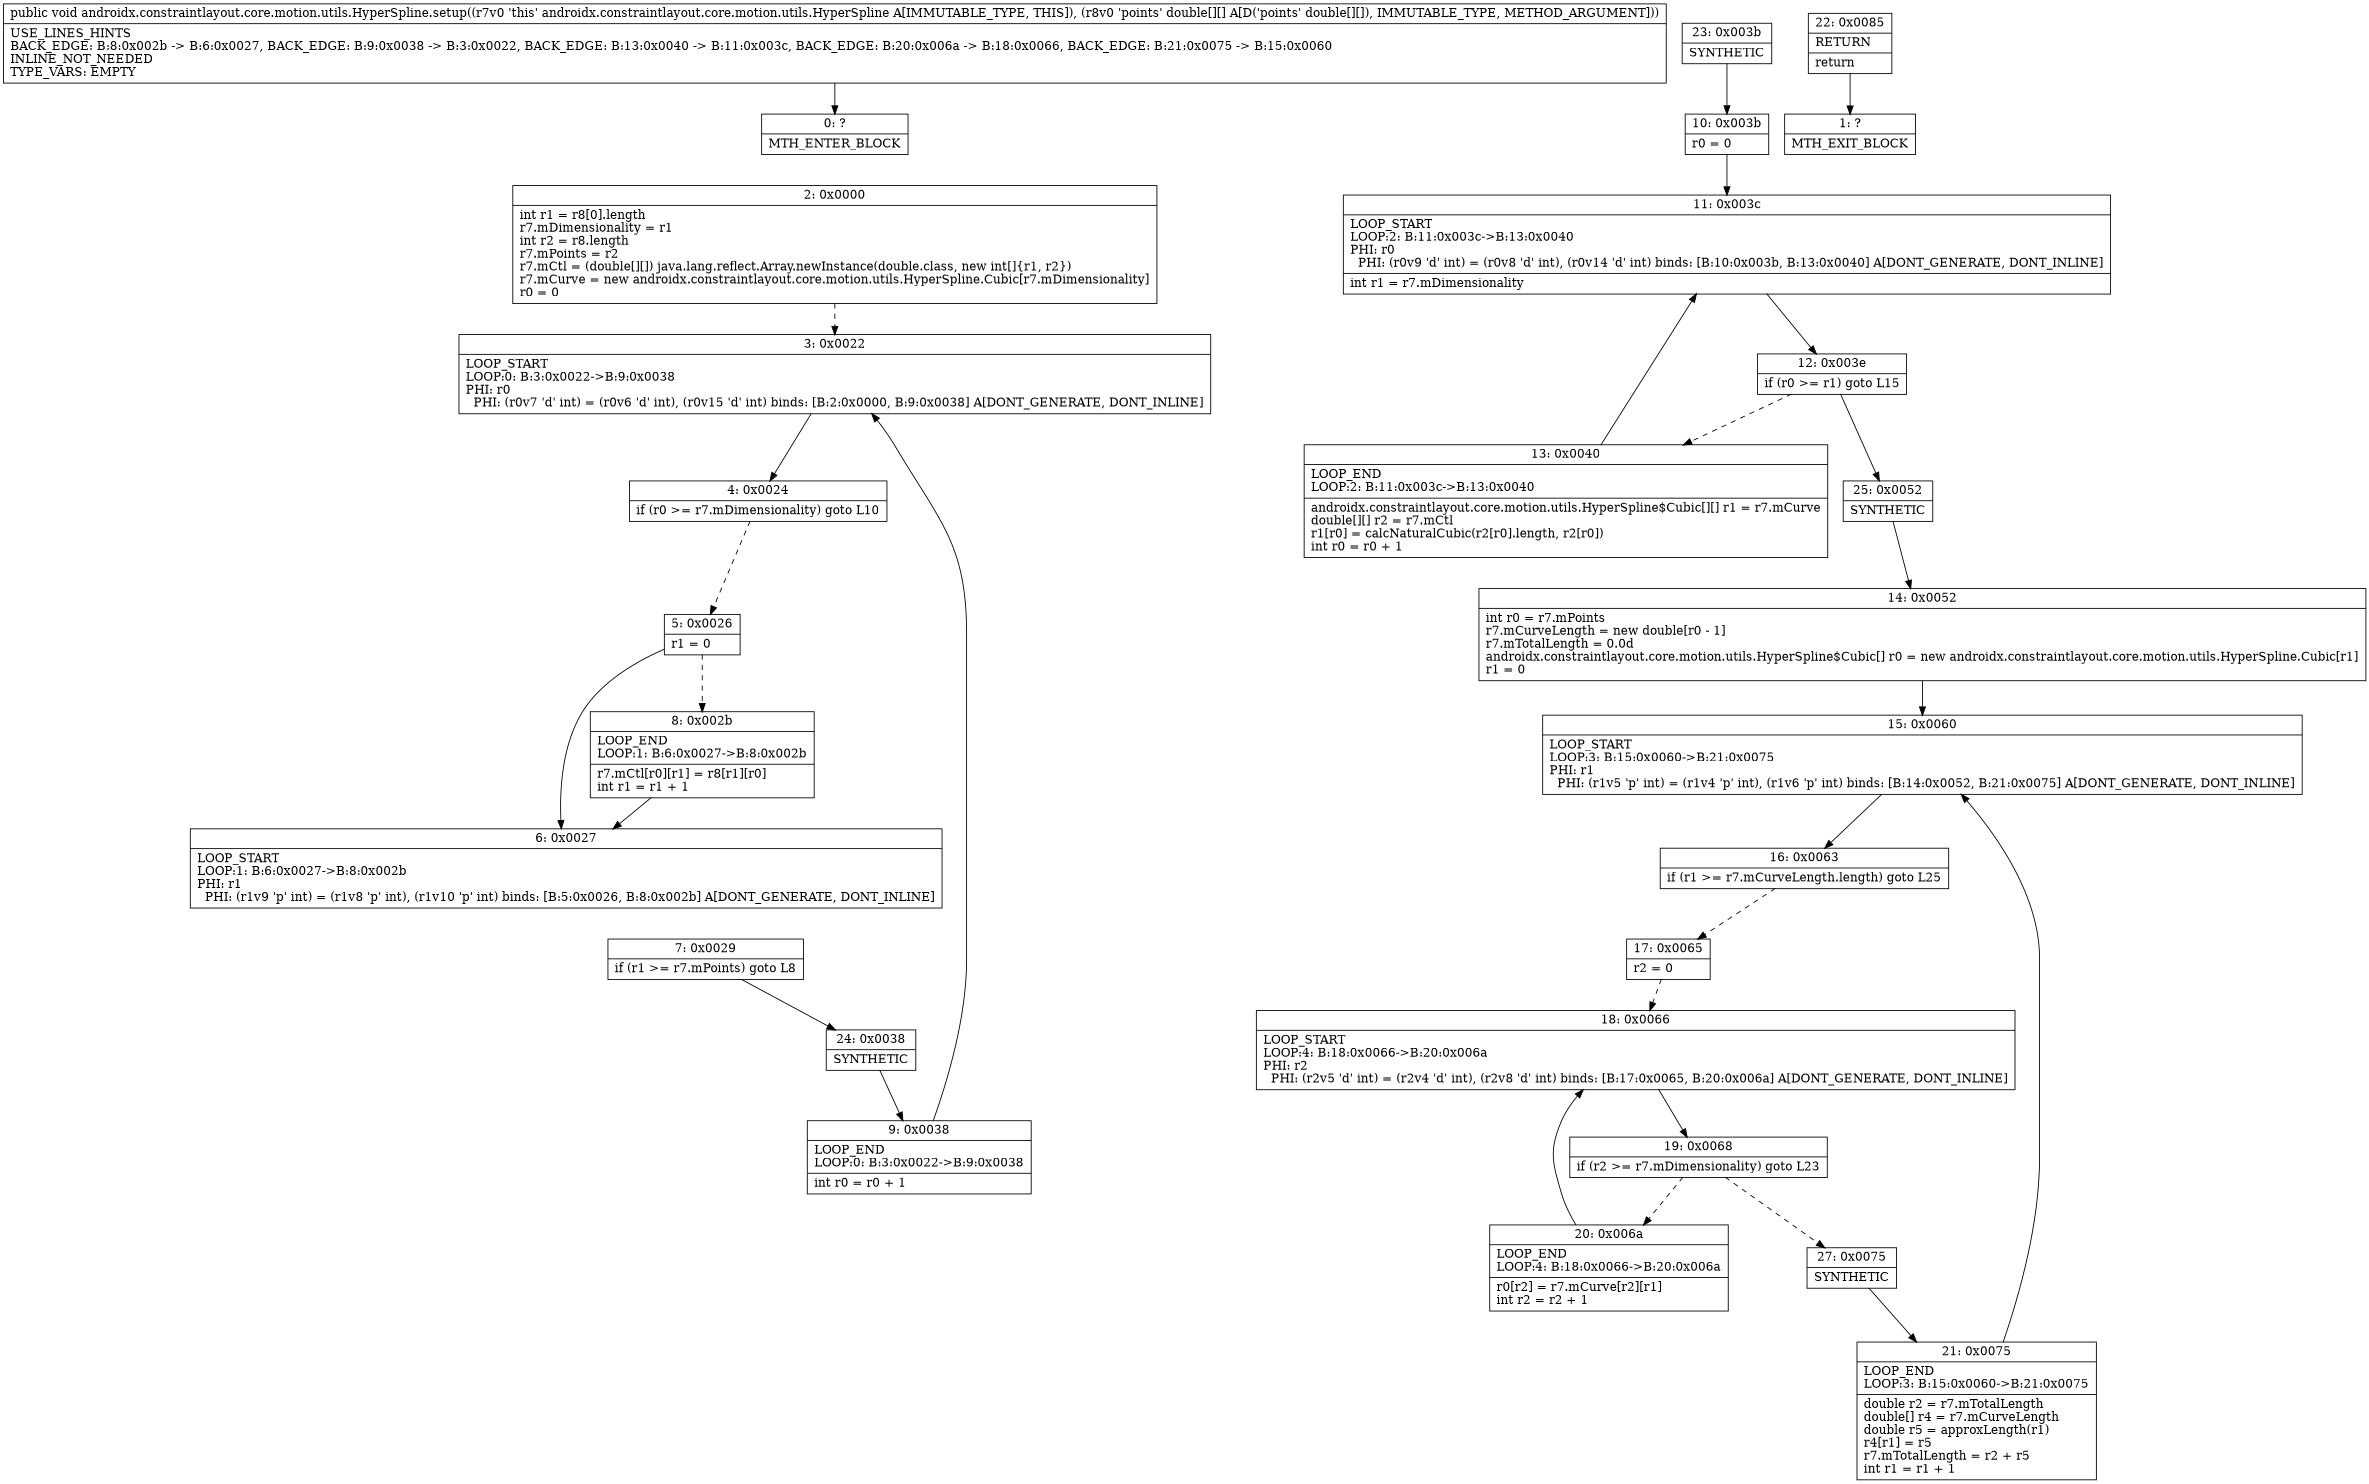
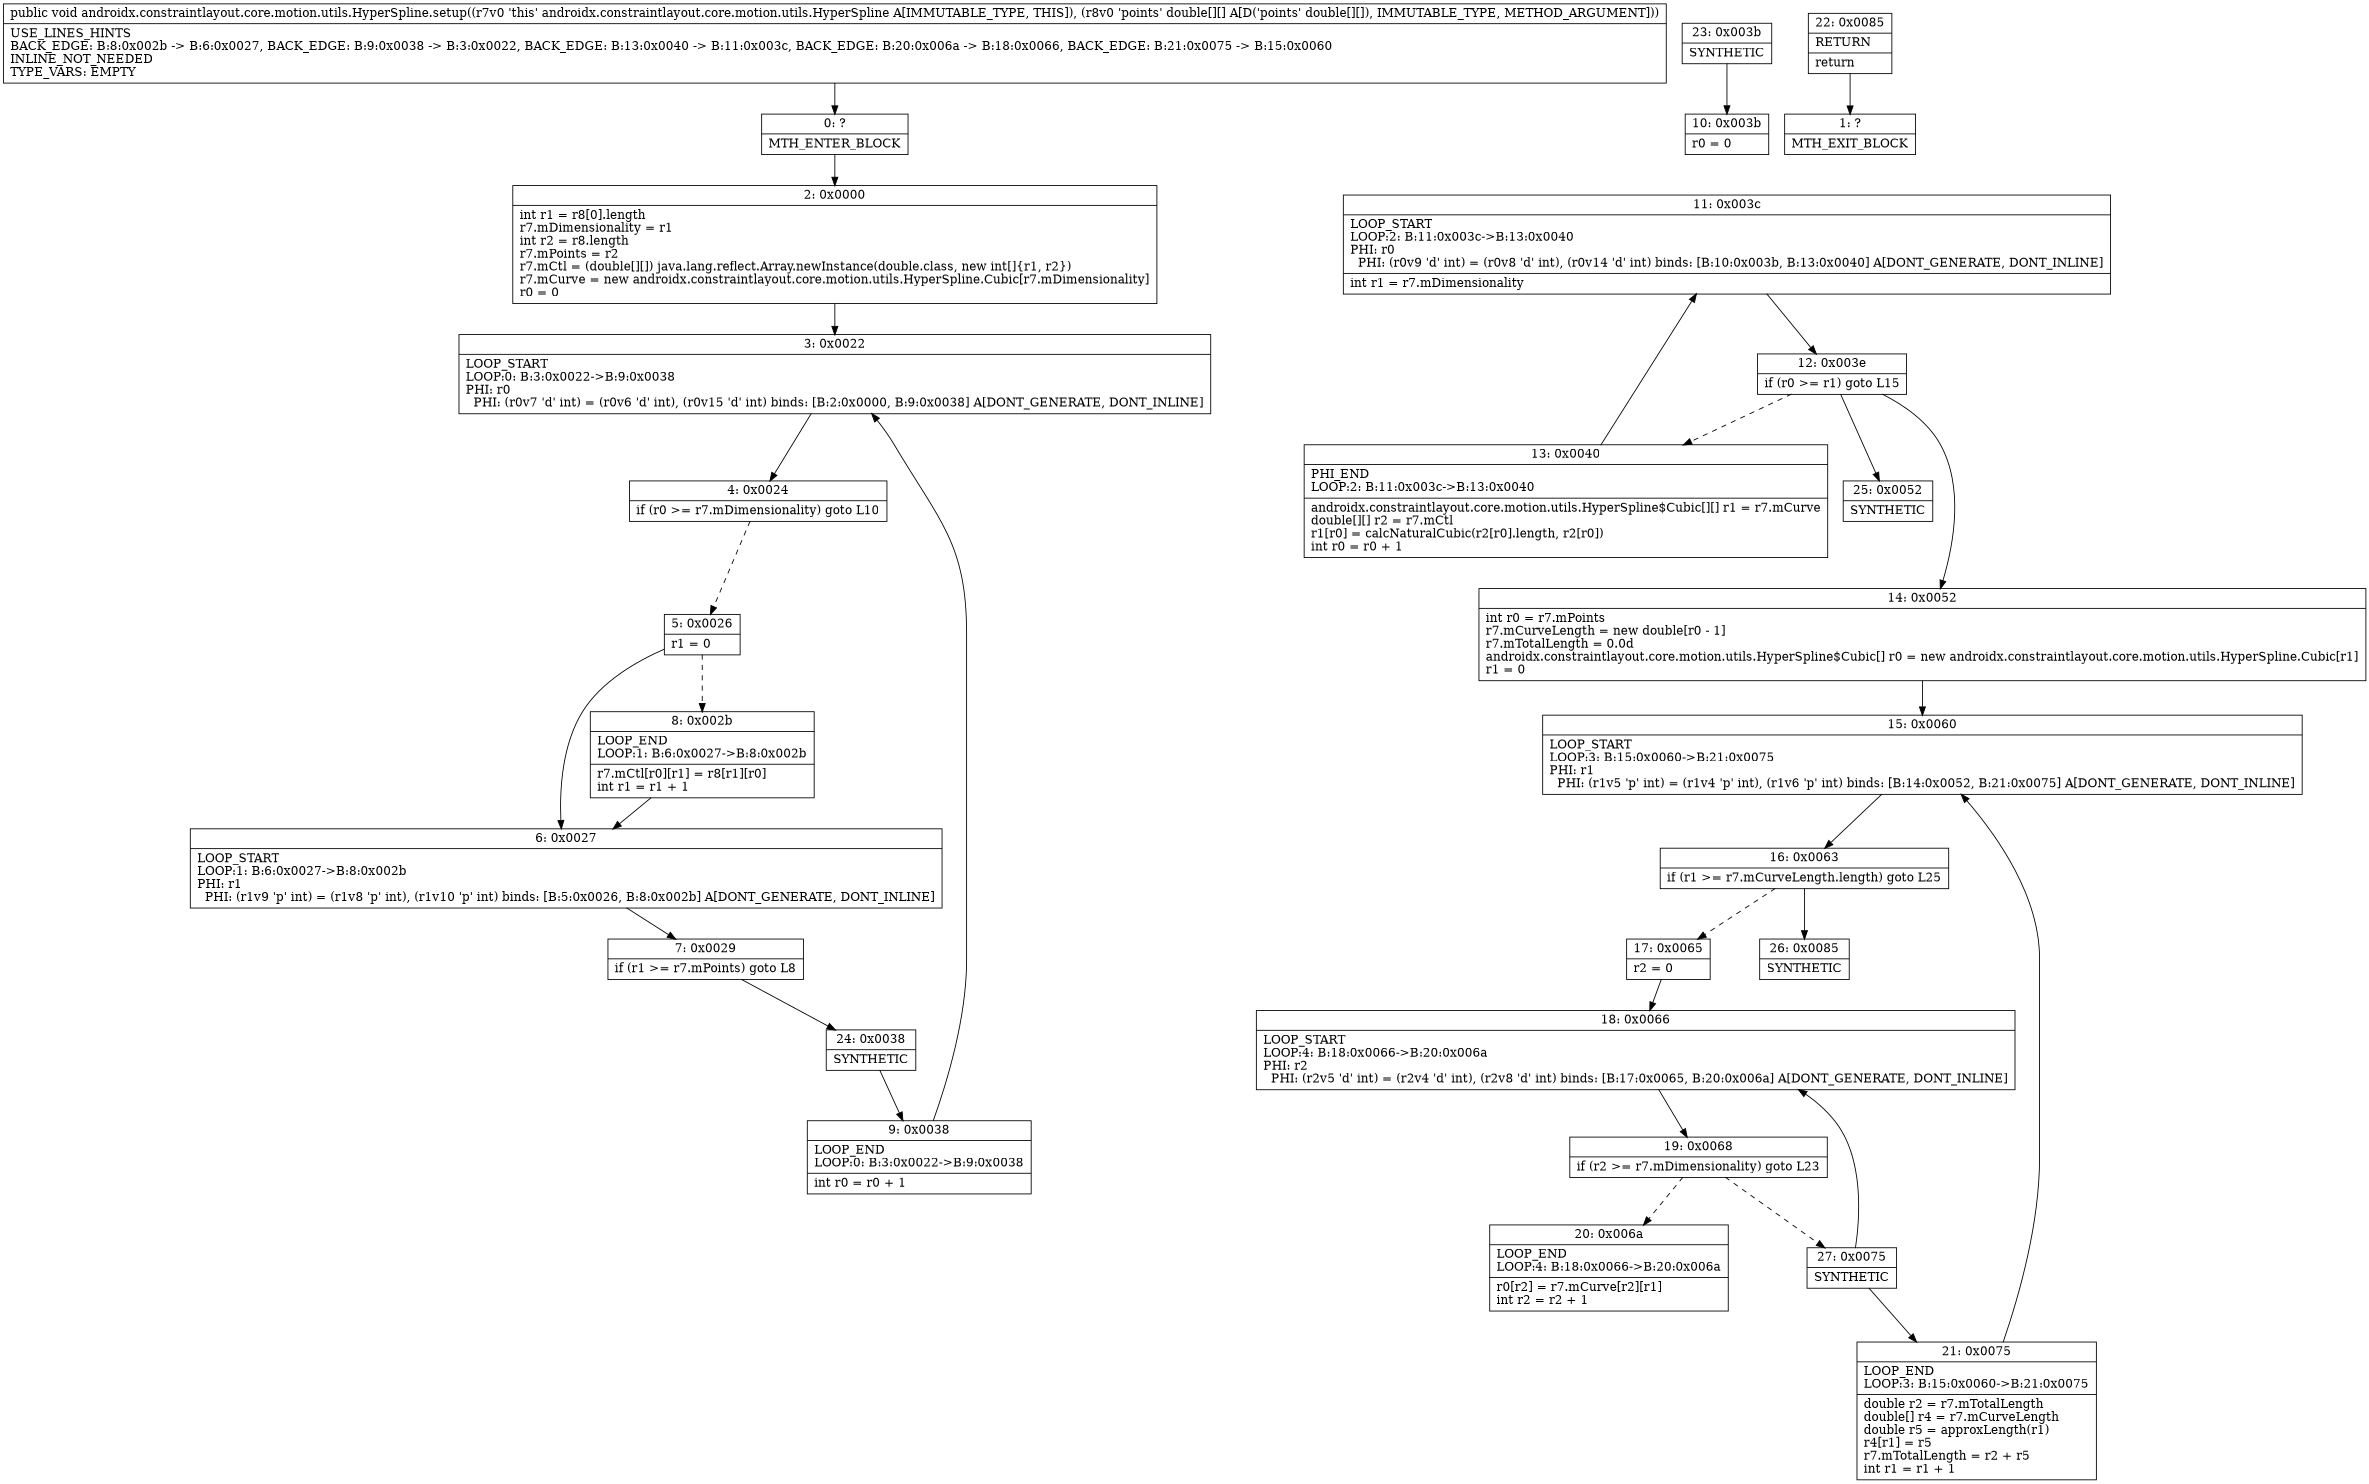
none -> (835, 166)
(1727, 170) -> none
(835, 315) -> (835, 315)
(1346, 474) -> (1340, 474)
(1901, 551) -> (1951, 473)
none -> (648, 921)
none -> (1804, 959)
(1657, 991) -> (1657, 991)
(1554, 1160) -> (1854, 1163)
